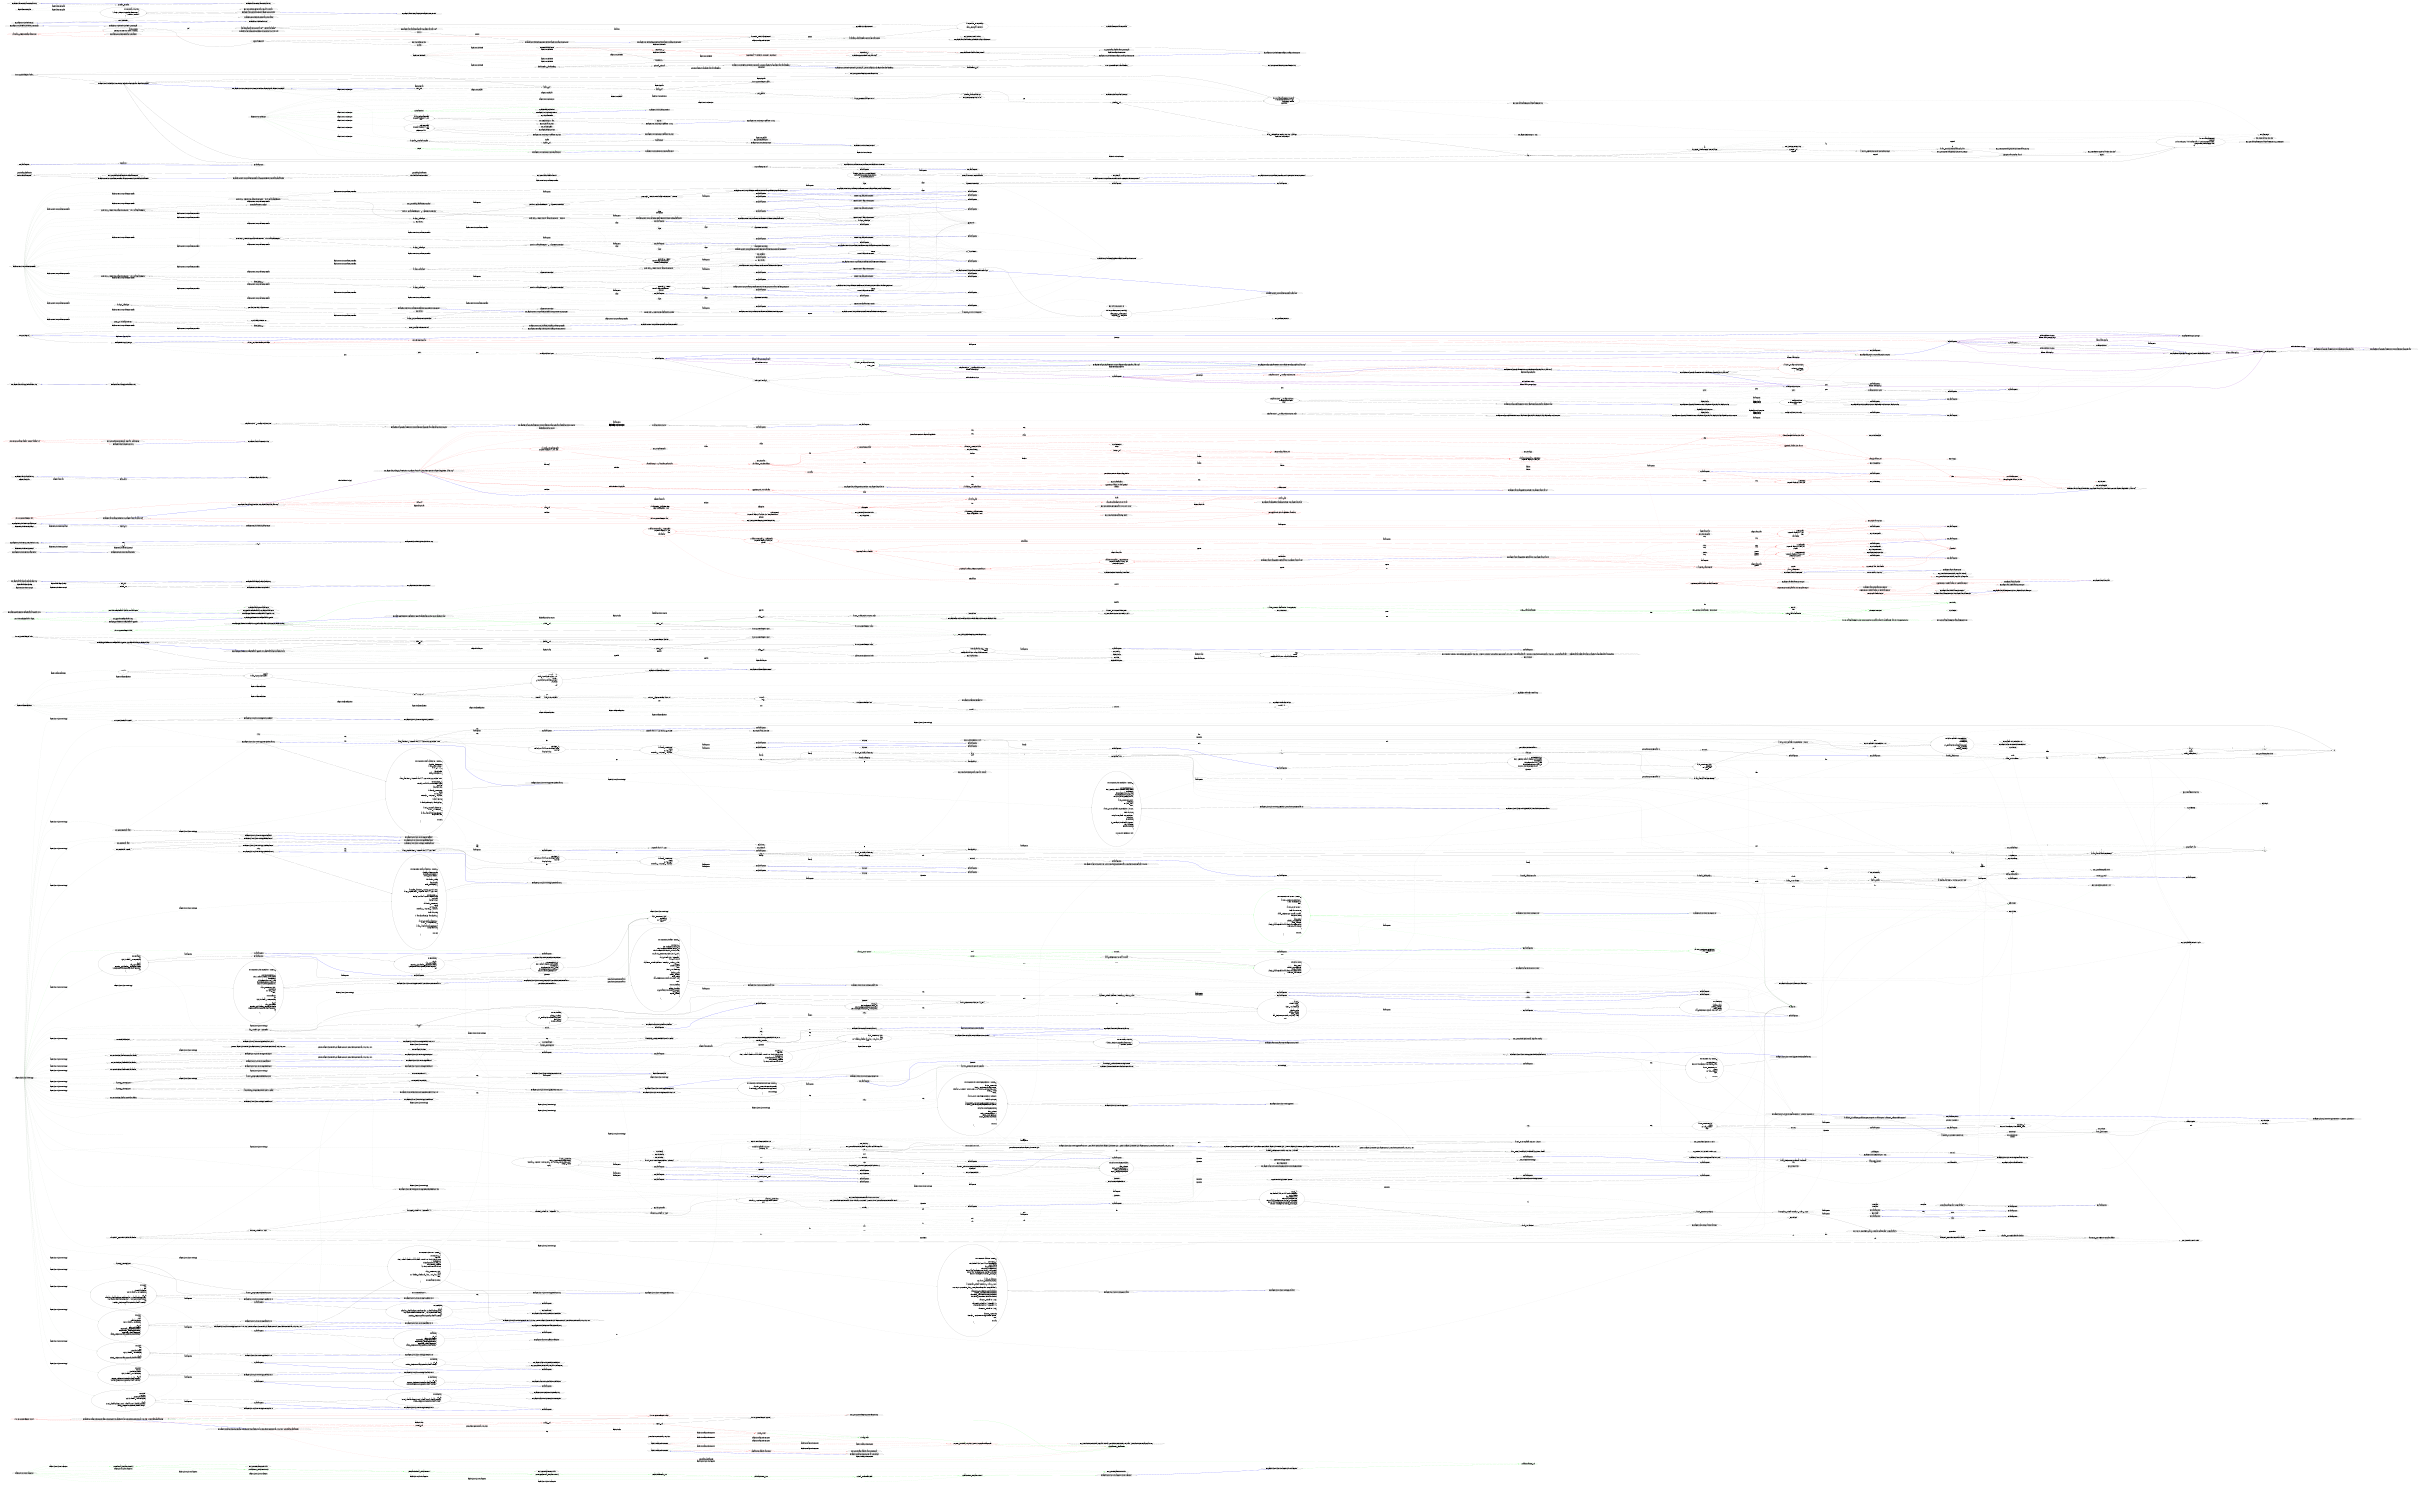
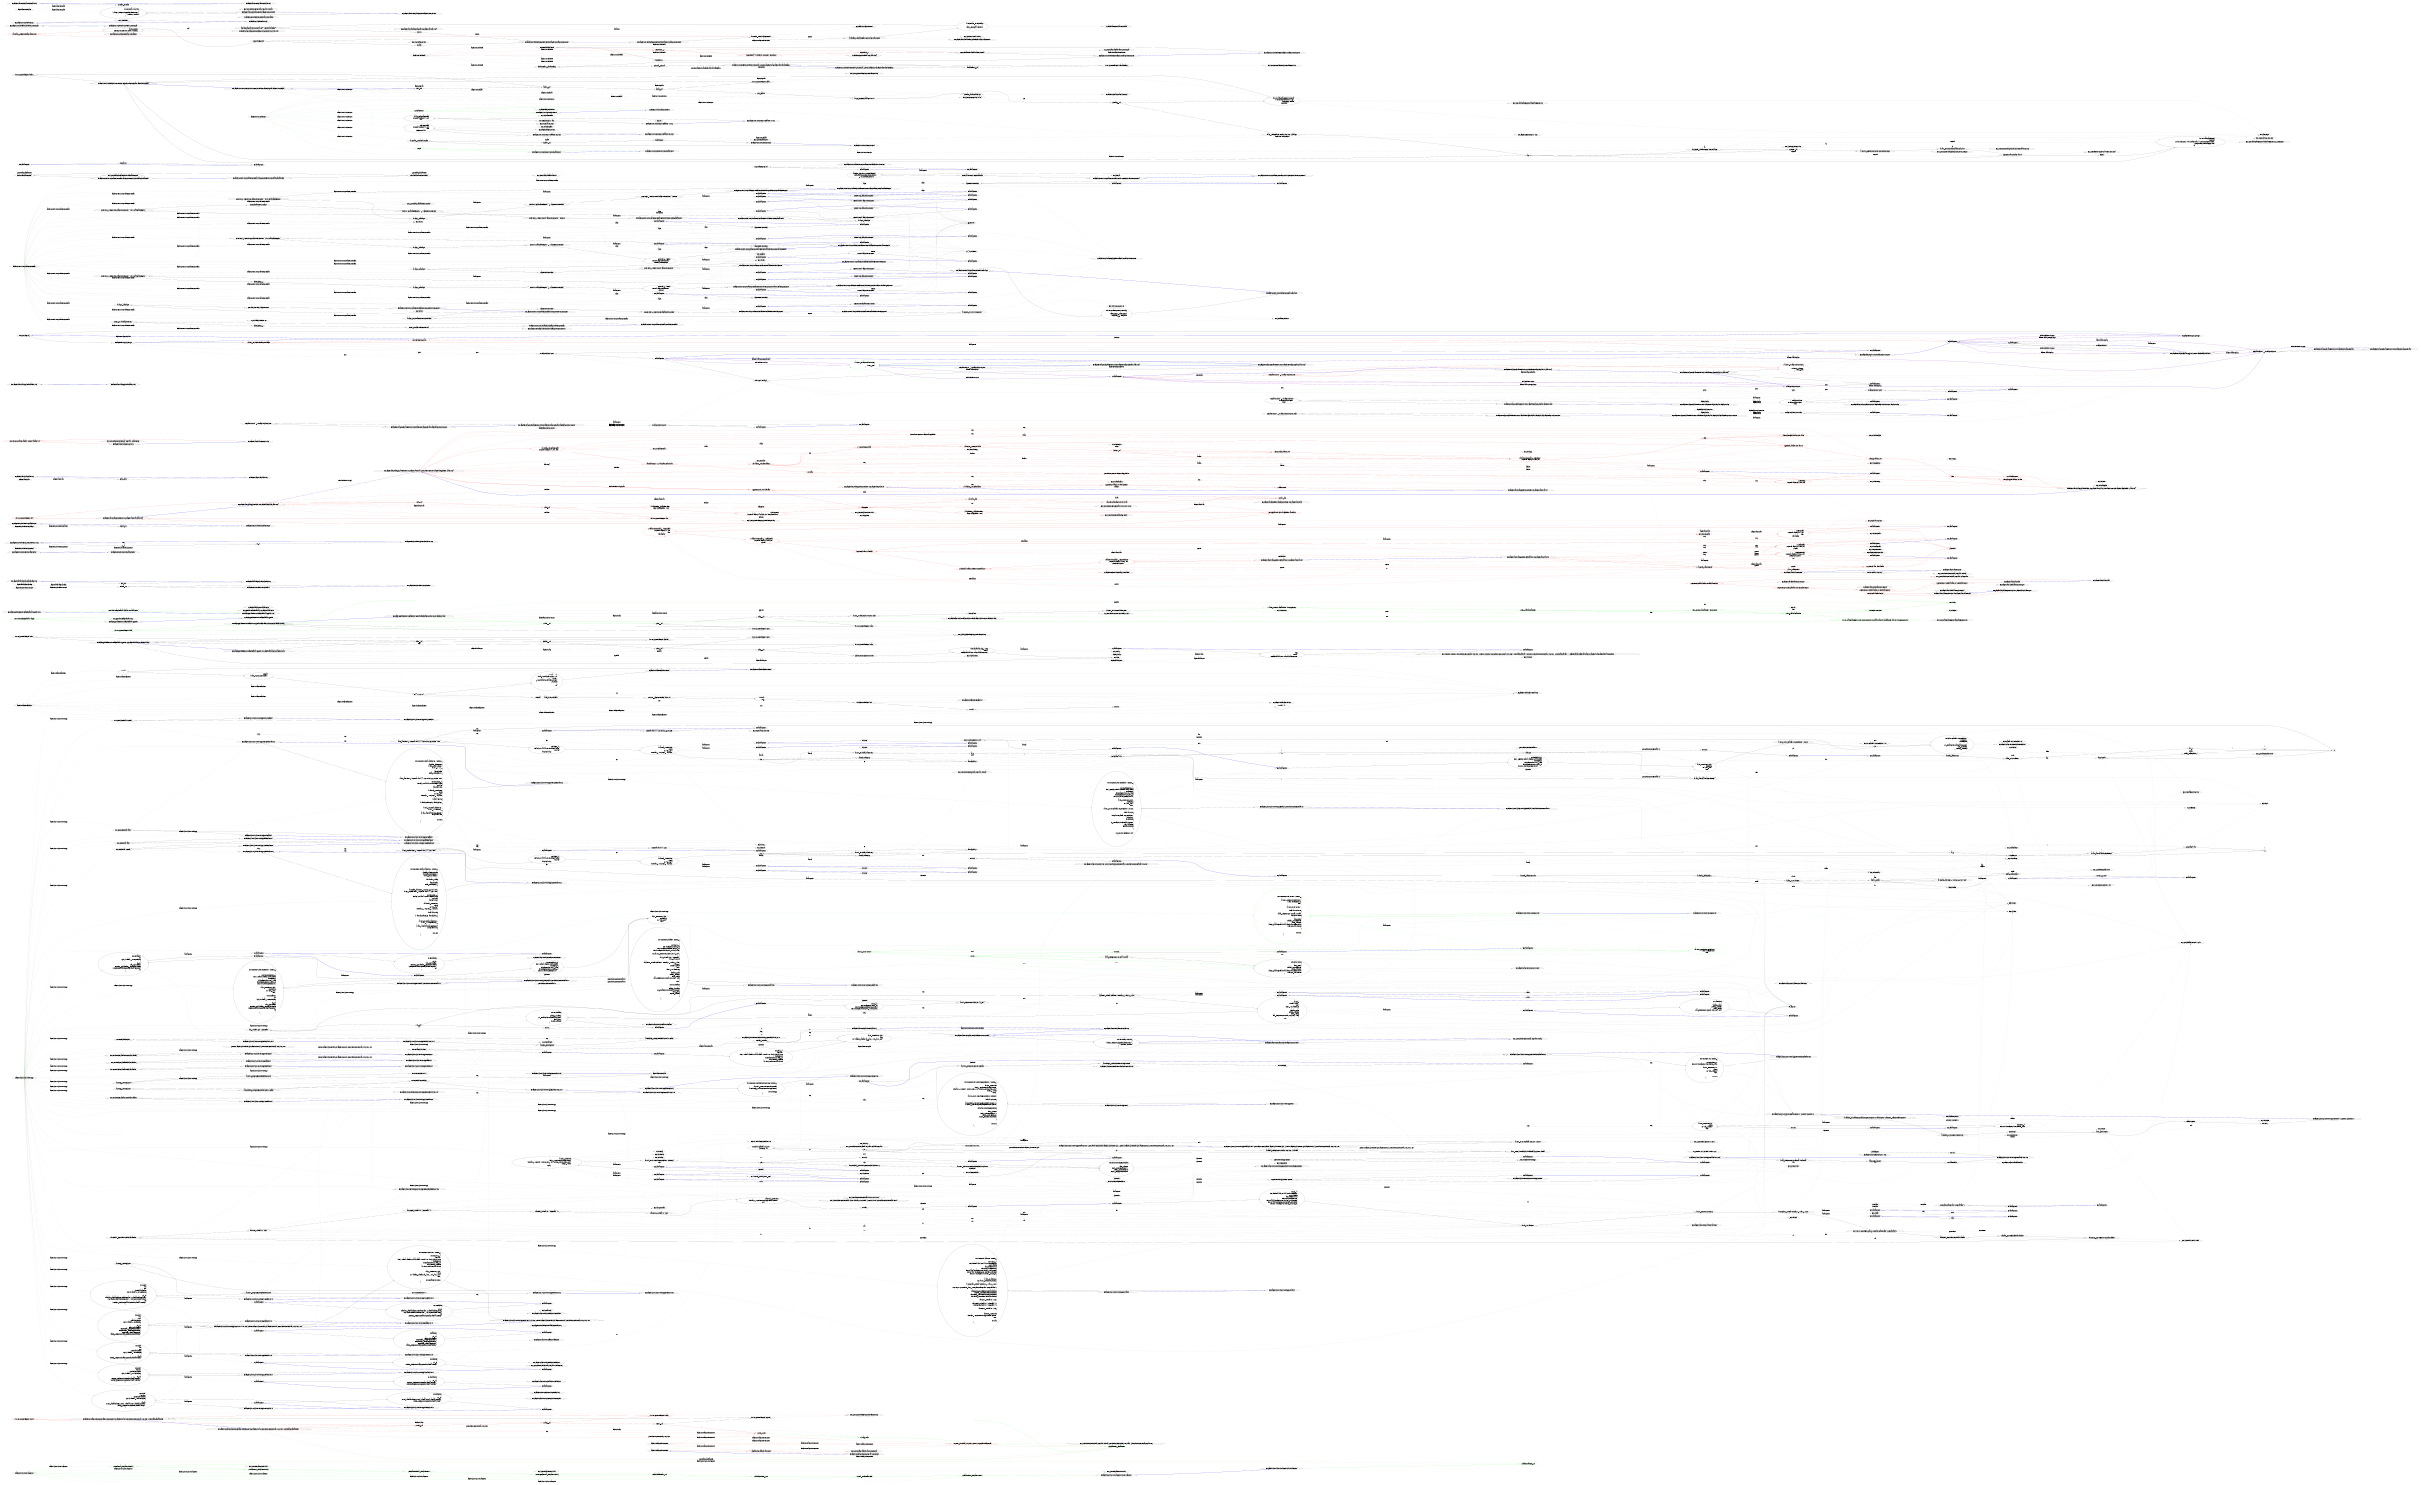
(77, 584) -> (76, 586)
(536, 695) -> (590, 694)
